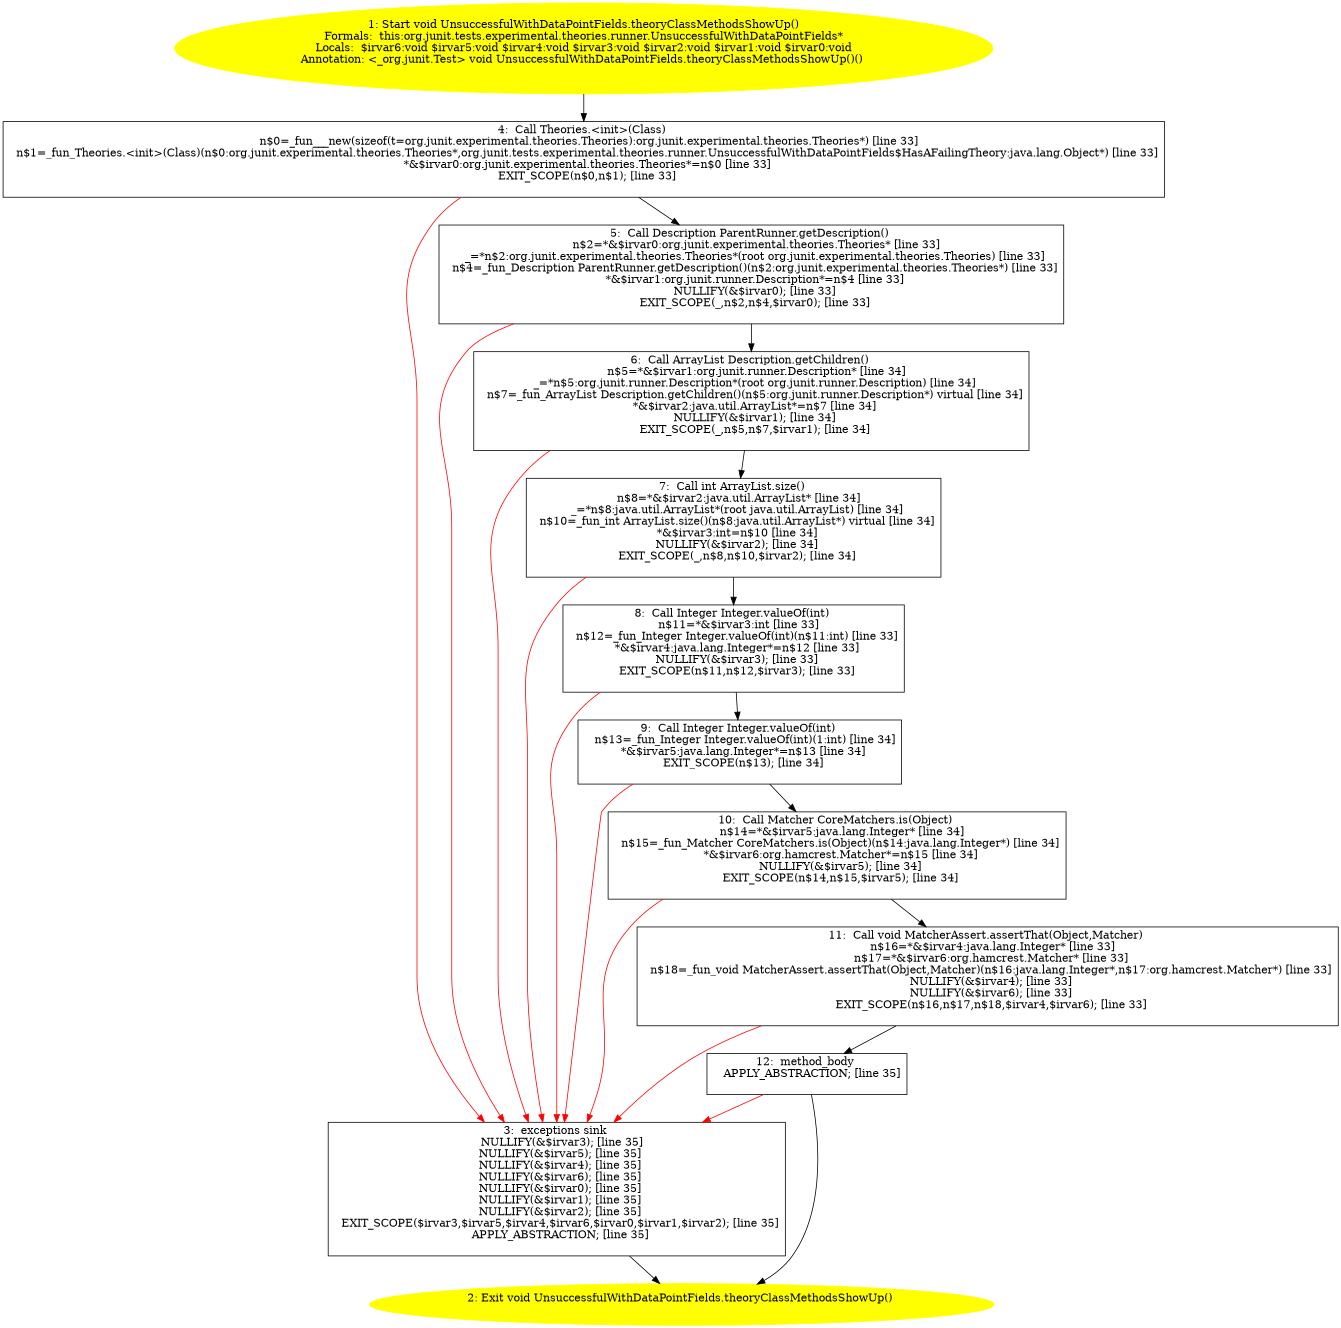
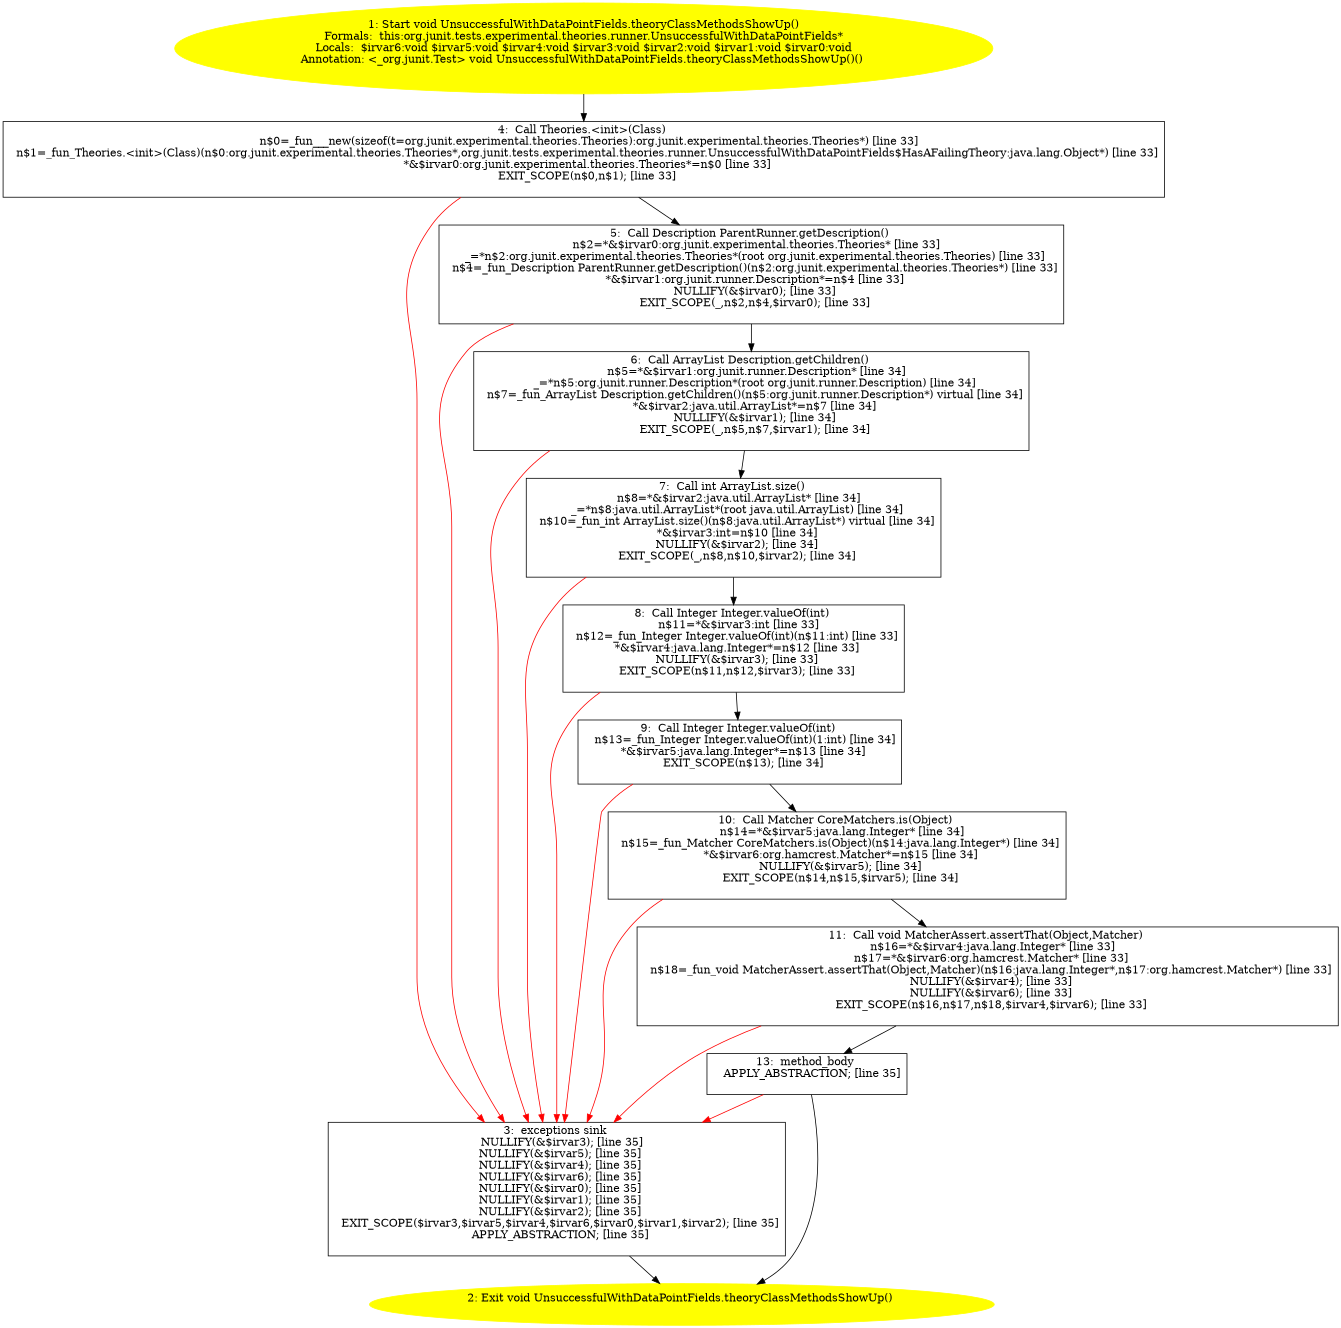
(807, 1074) -> (807, 1074)
